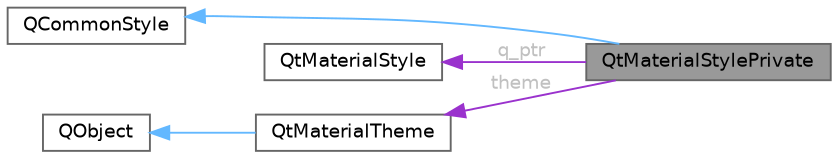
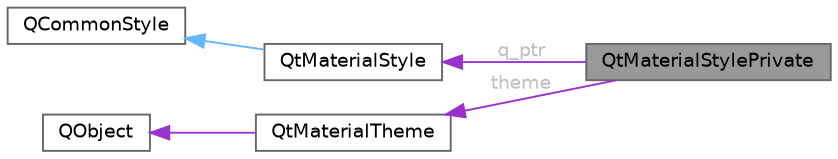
(413, 21) -> (235, 45)
(213, 133) -> (213, 133)
